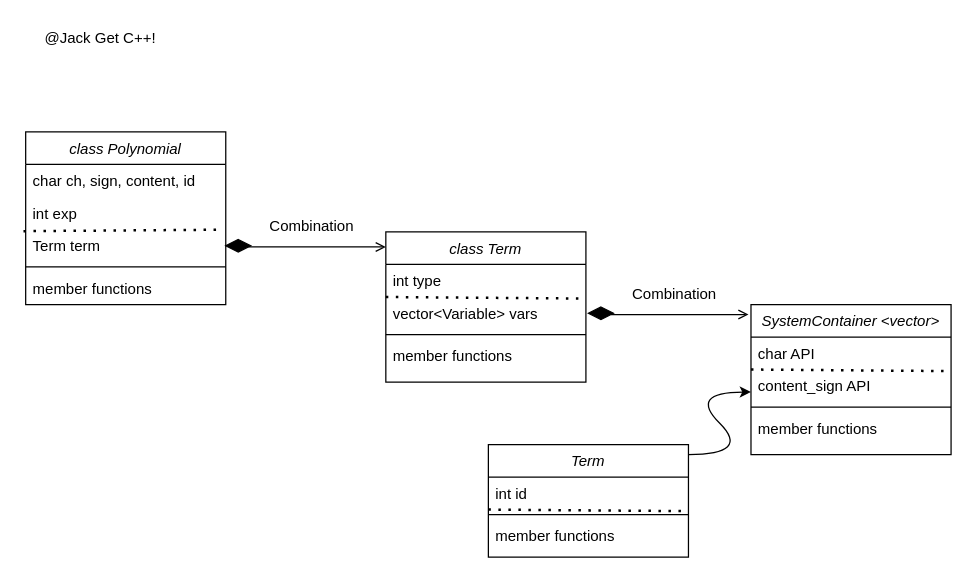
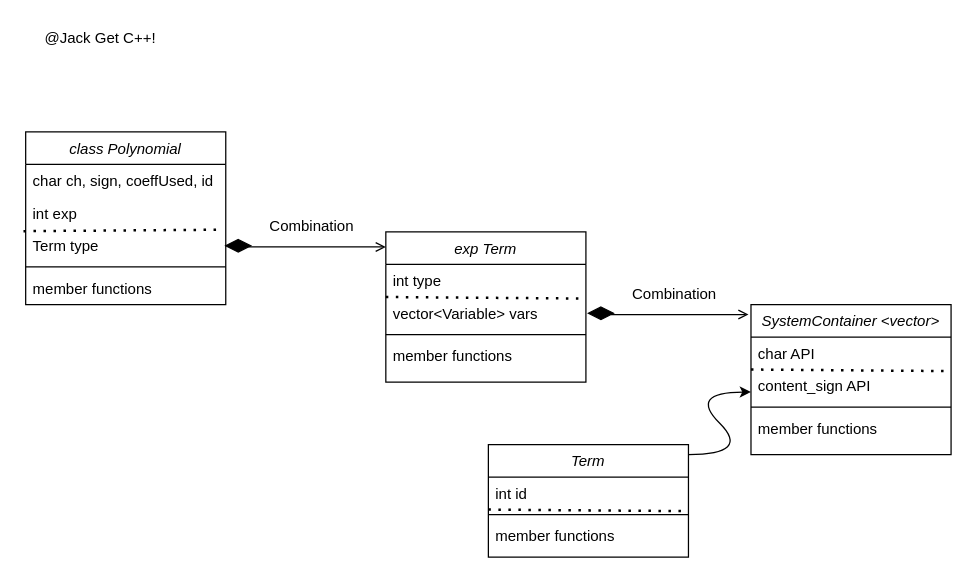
(124, 181) -> (133, 181)
(68, 246) -> (68, 246)
(485, 249) -> (485, 249)
